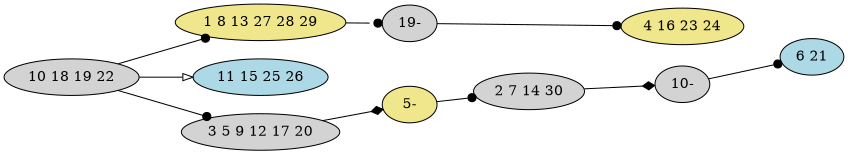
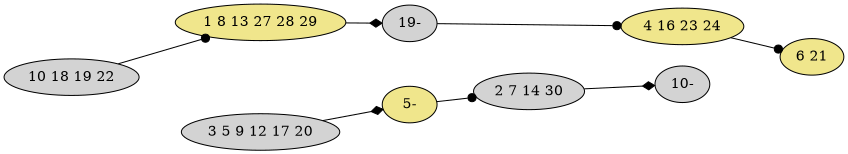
(358, 23) -> (358, 23)
(812, 57) -> (812, 57)
(741, 72) -> (753, 43)
(261, 77) -> none
(161, 103) -> none
